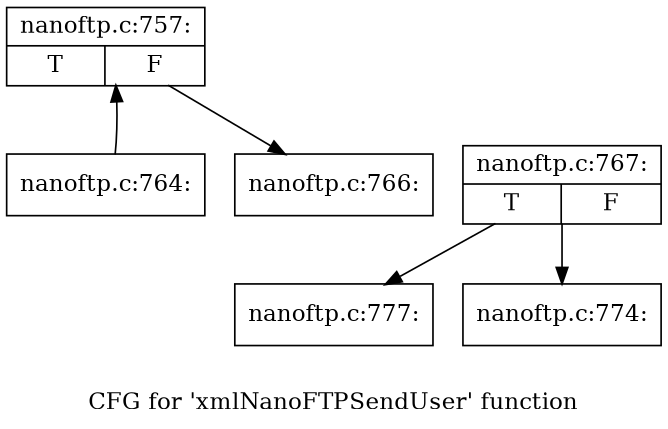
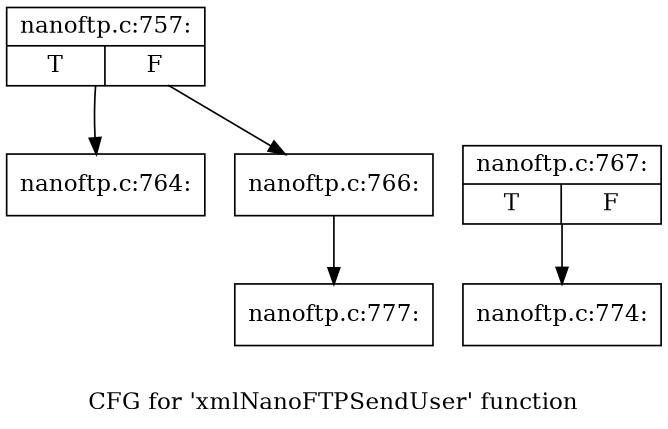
(117, 128) -> (95, 111)
(448, 250) -> (334, 241)
